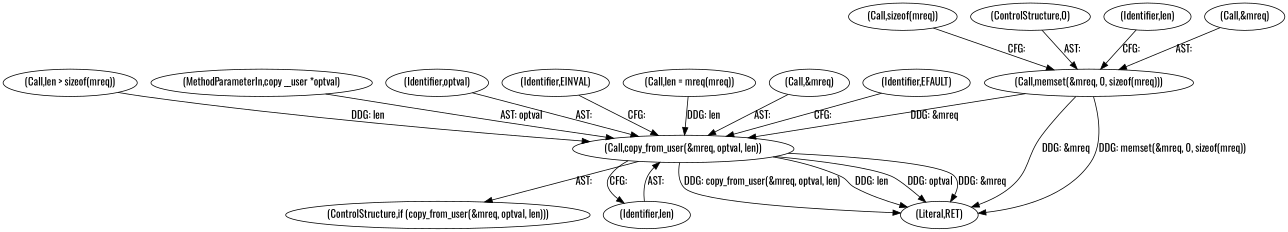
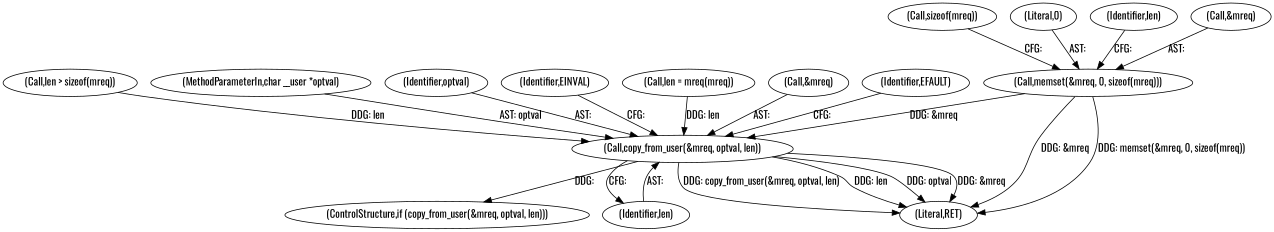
(1030, 17) -> (1043, 17)
(262, 83) -> (261, 83)
(585, 182) -> (586, 182)
